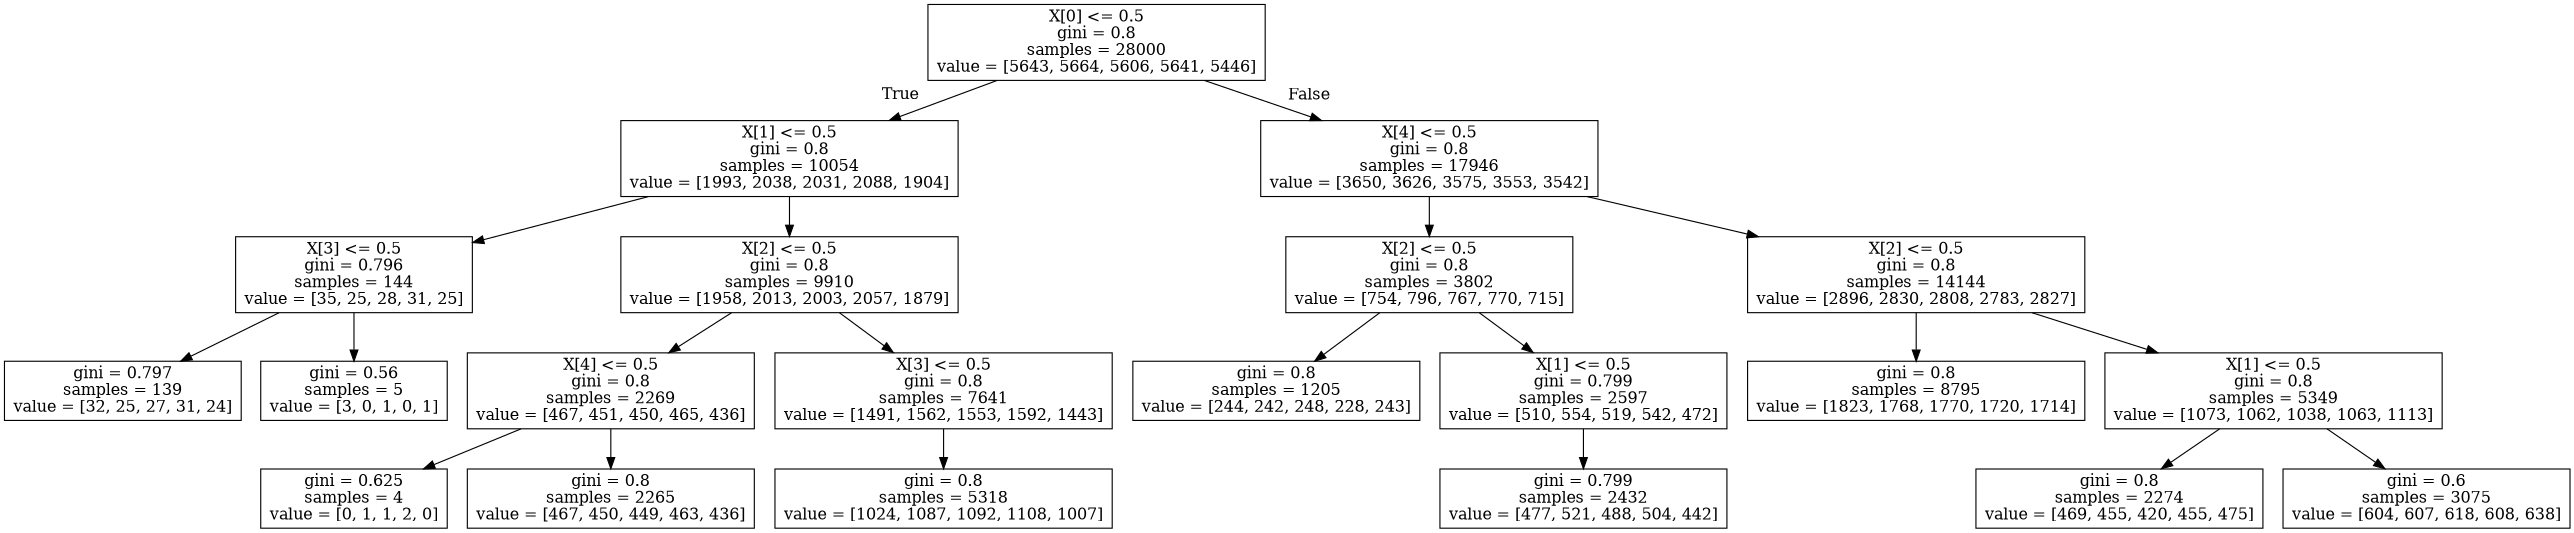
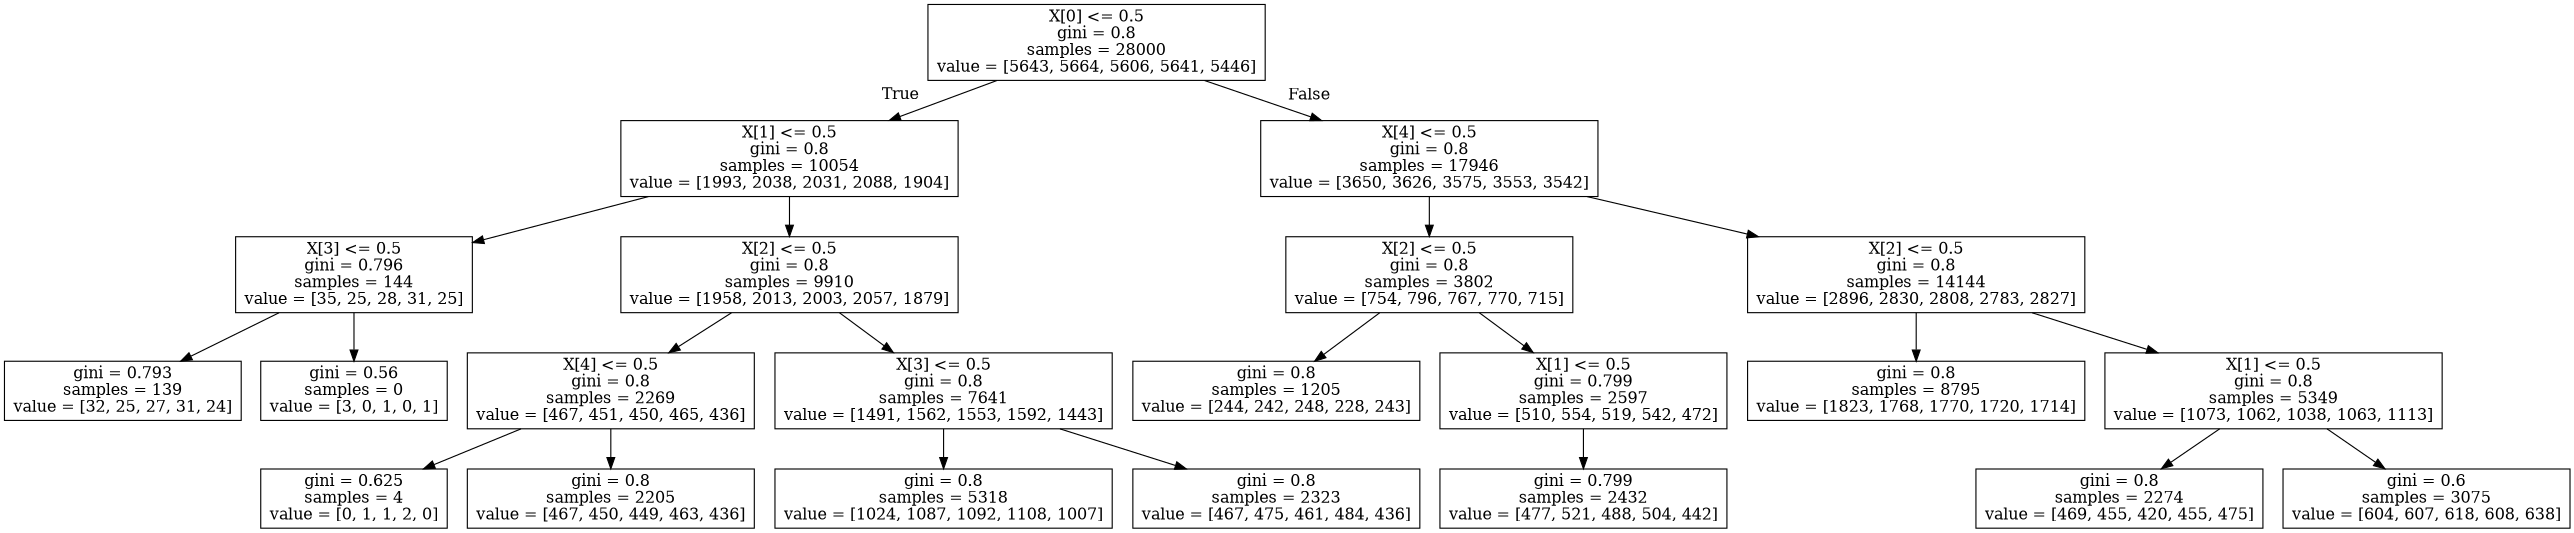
(123, 391) -> (123, 391)
(354, 391) -> (354, 391)
(611, 499) -> (611, 499)
none -> (1276, 499)
